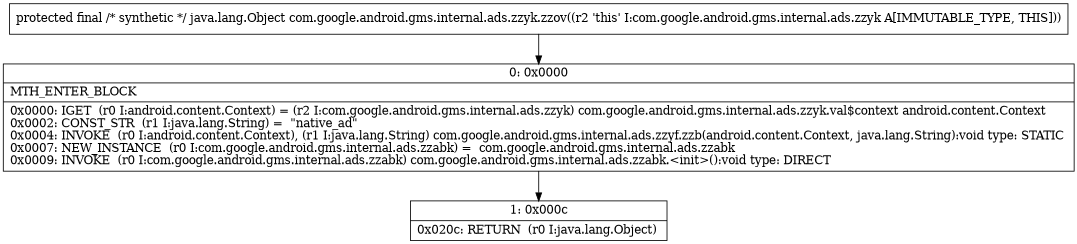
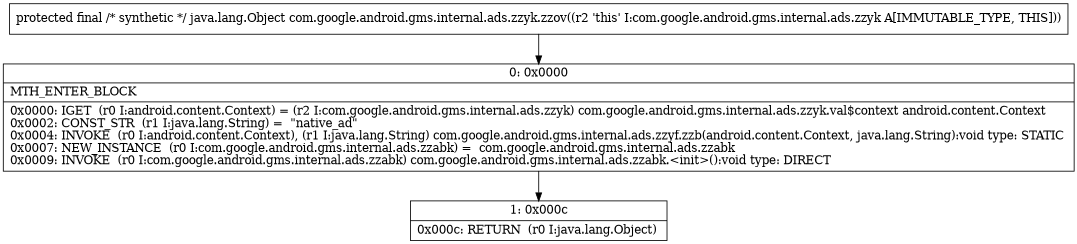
(539, 230) -> (539, 230)
